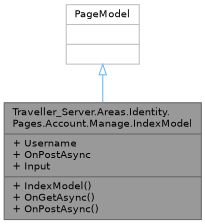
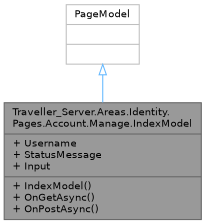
(52, 155) -> (57, 155)
